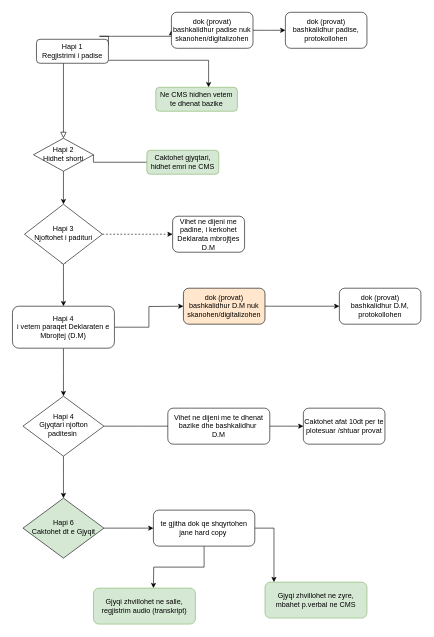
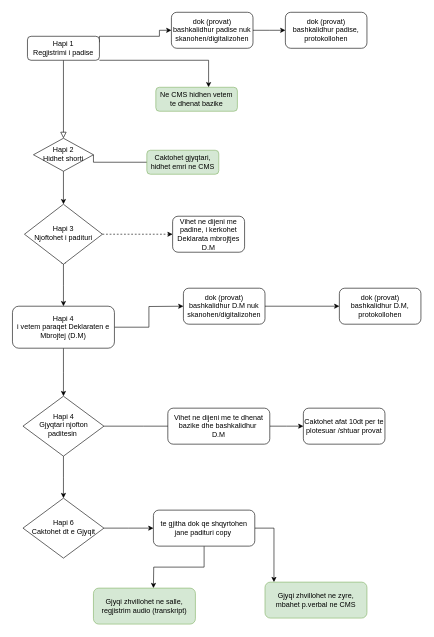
(72, 51) -> (63, 48)
(224, 306) -> (224, 306)
(63, 528) -> (63, 528)
(204, 528) -> (204, 528)
